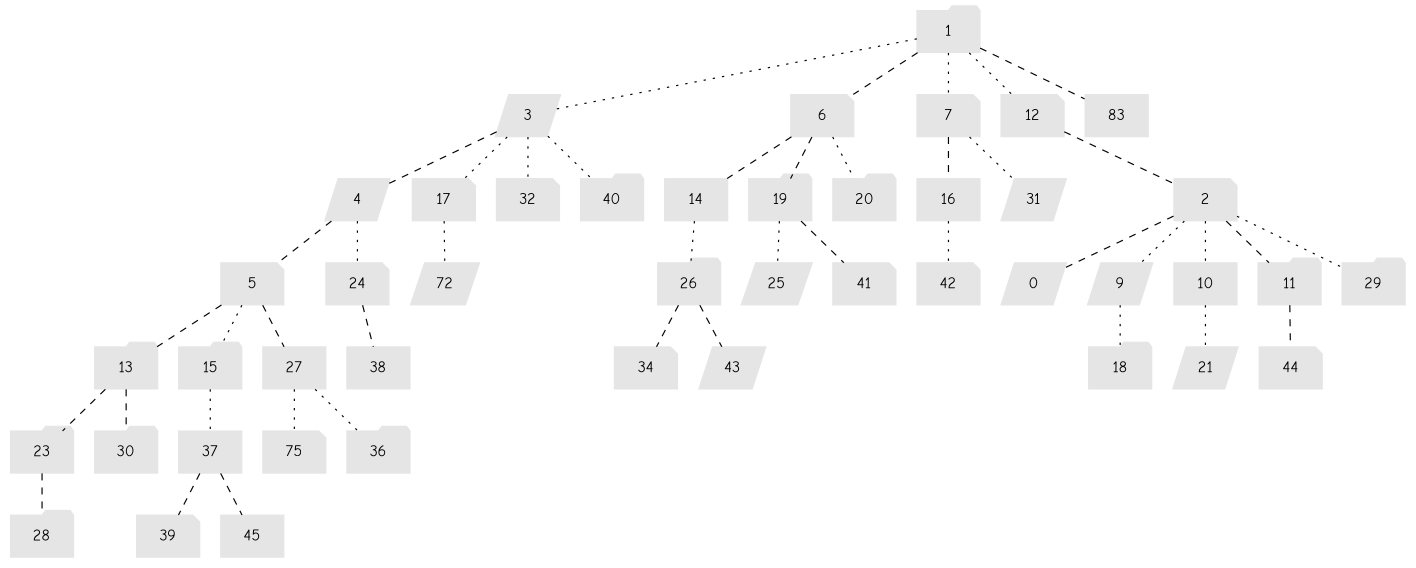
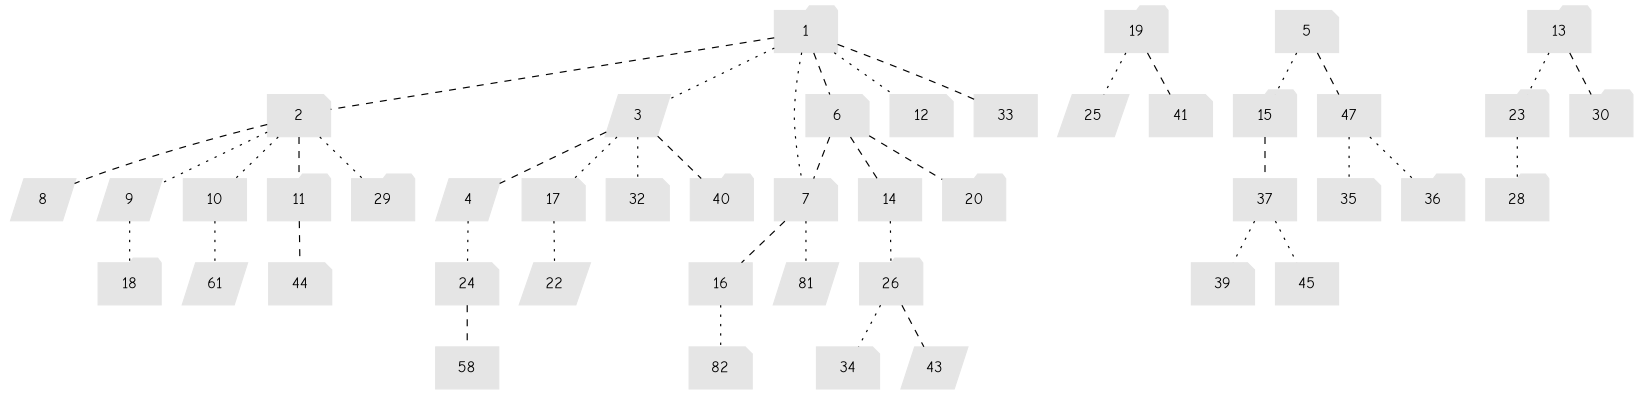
(1117, 116) -> (1006, 116)
(570, 157) -> (679, 157)
(801, 158) -> (822, 158)
(843, 158) -> (906, 158)
(1119, 158) -> (552, 74)
(1034, 200) -> (806, 284)
(305, 242) -> none
(445, 284) -> (555, 284)
(948, 284) -> (721, 368)
(1034, 284) -> (43, 200)
(189, 326) -> none
(667, 326) -> (870, 326)
(294, 368) -> (1349, 116)
(378, 368) -> (467, 368)
(1205, 368) -> (215, 284)
(84, 410) -> (1538, 74)
(210, 410) -> (1265, 158)
(294, 452) -> (1349, 200)
(42, 494) -> (1517, 158)
(189, 494) -> (1244, 242)
(231, 494) -> (1286, 242)
